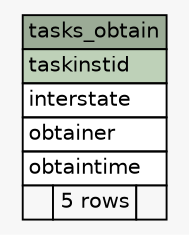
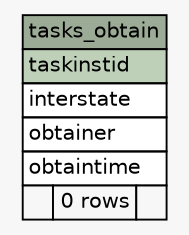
(96, 202) -> (96, 202)
